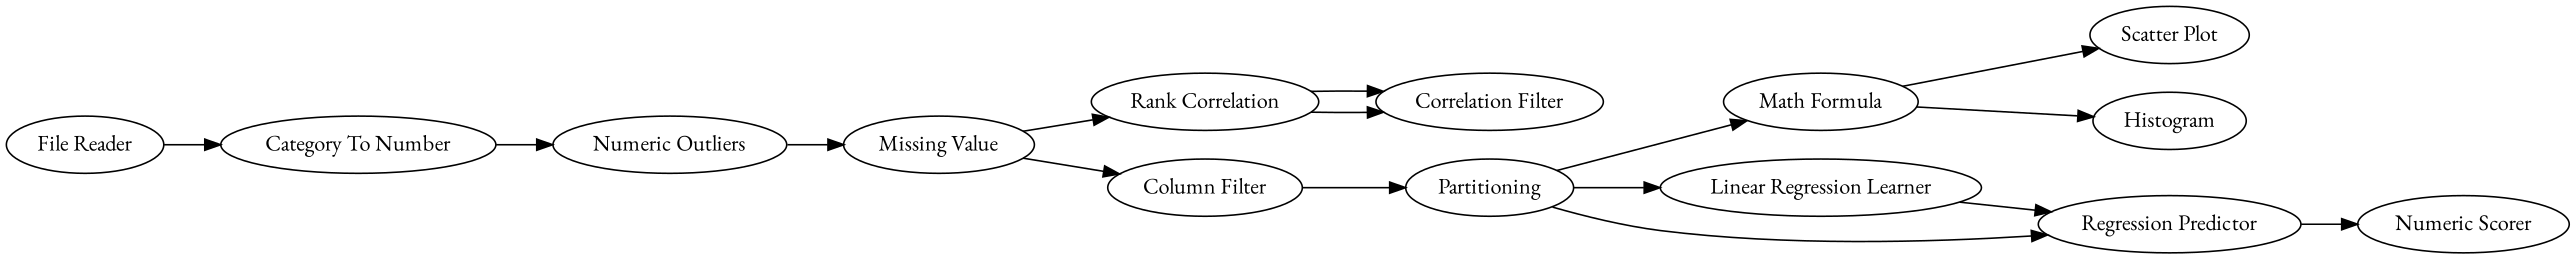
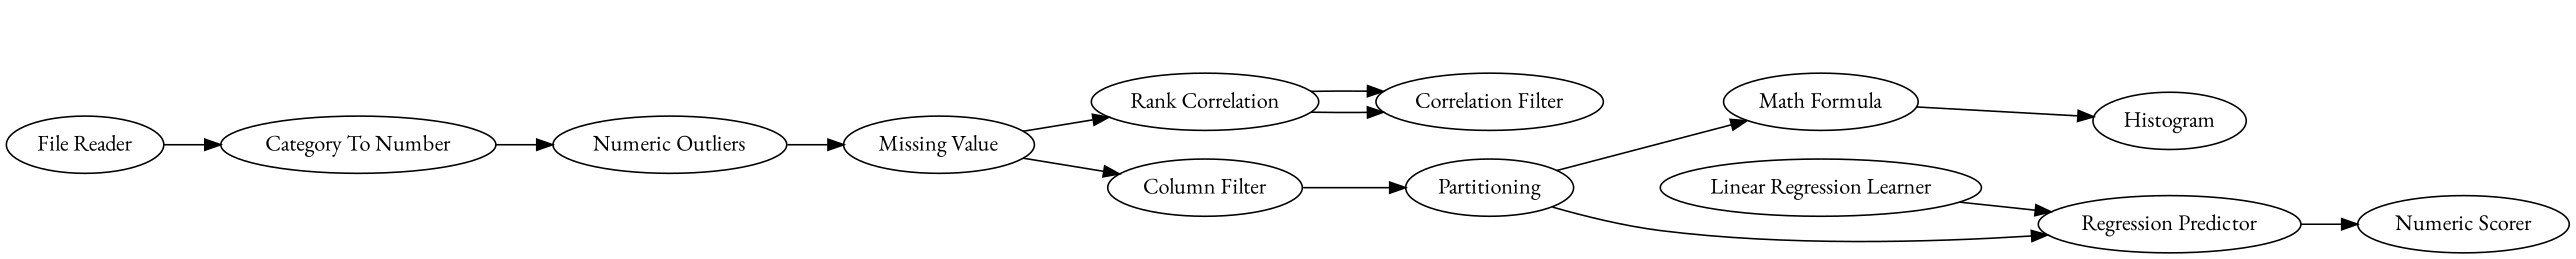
(2170, 35) -> none
(1609, 188) -> none
